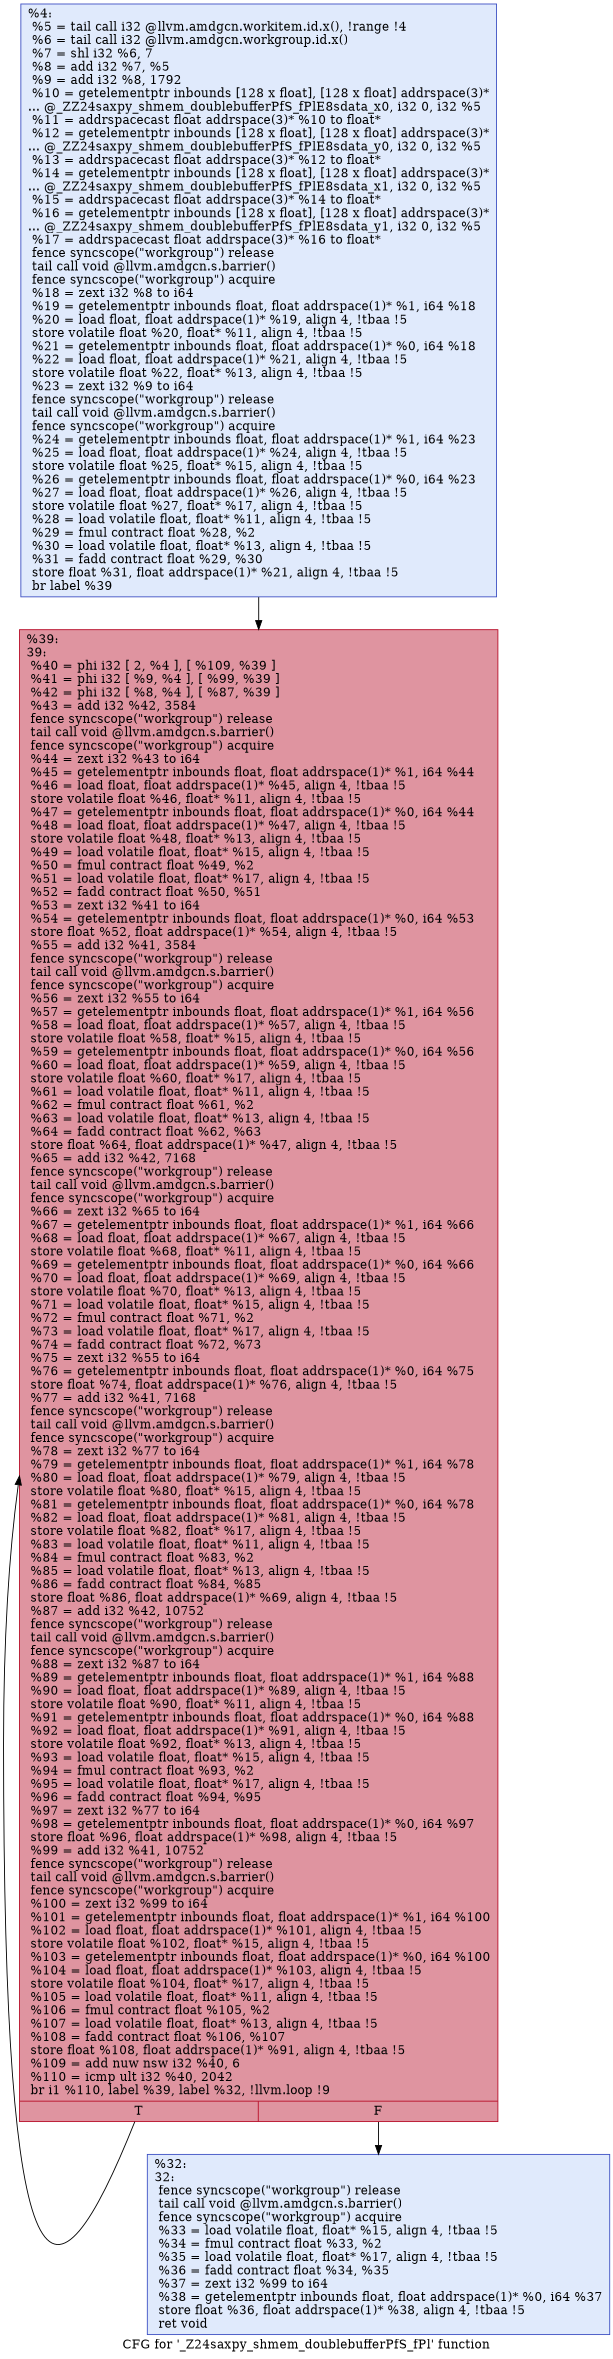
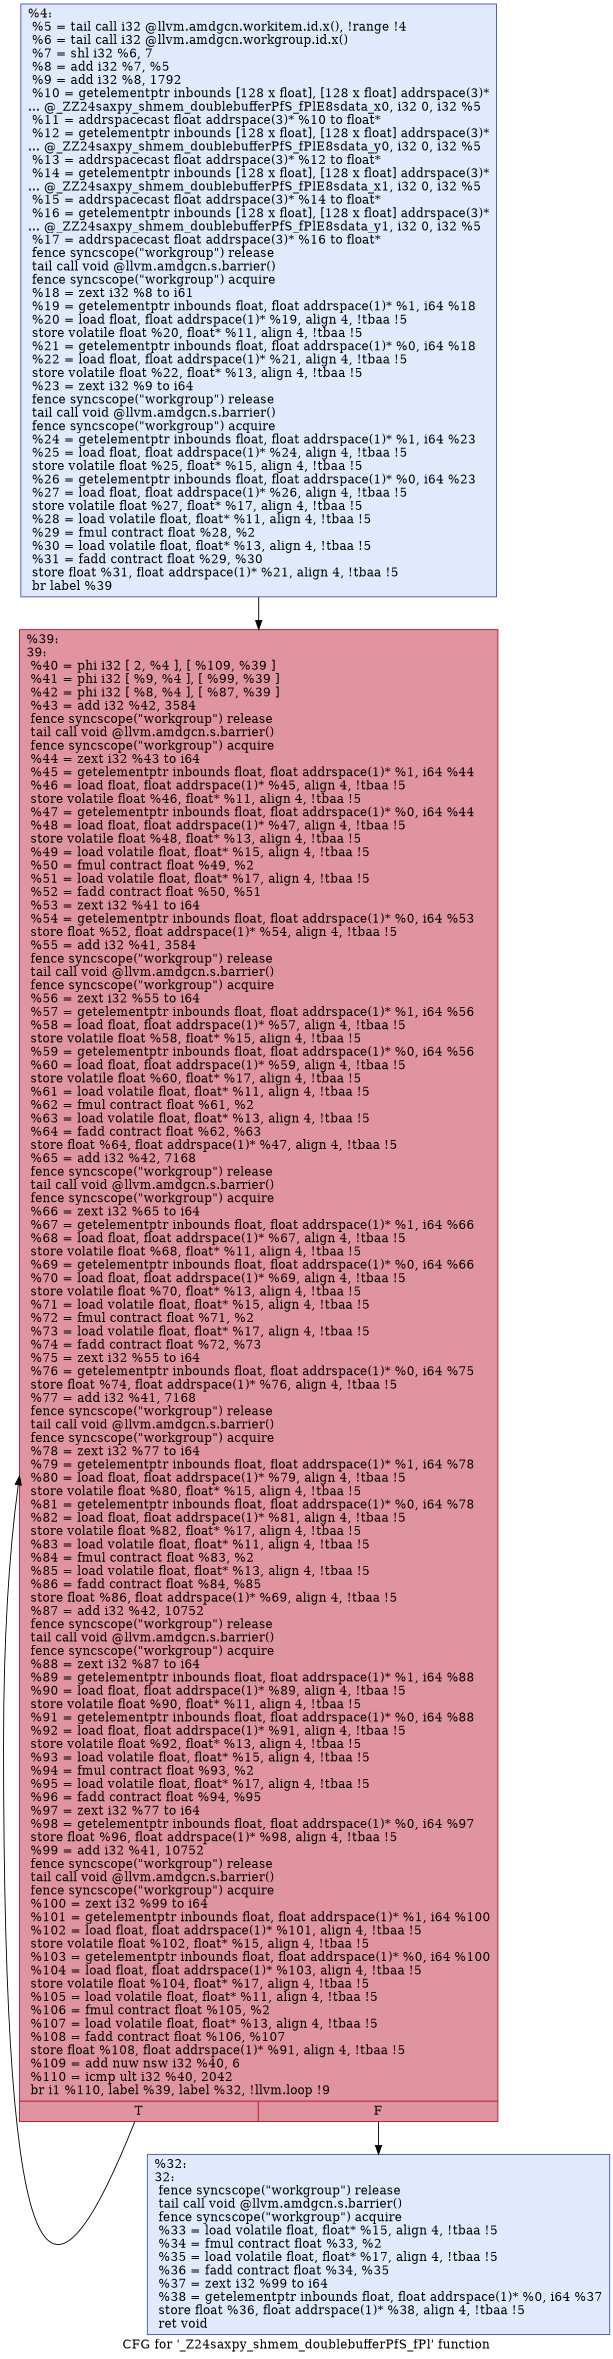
(111, 293) -> (111, 293)
